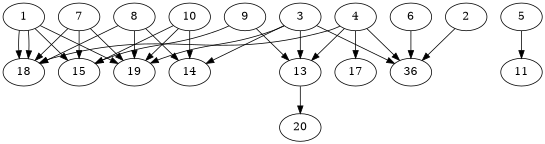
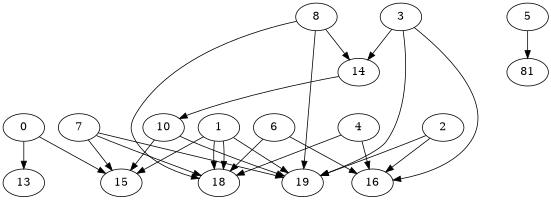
(245, 17) -> (24, 127)
(190, 41) -> (262, 93)
(300, 42) -> none
(331, 42) -> none
(356, 72) -> none
(411, 72) -> (373, 183)
(522, 72) -> (528, 72)
(300, 127) -> none
none -> (249, 153)
none -> (379, 154)
